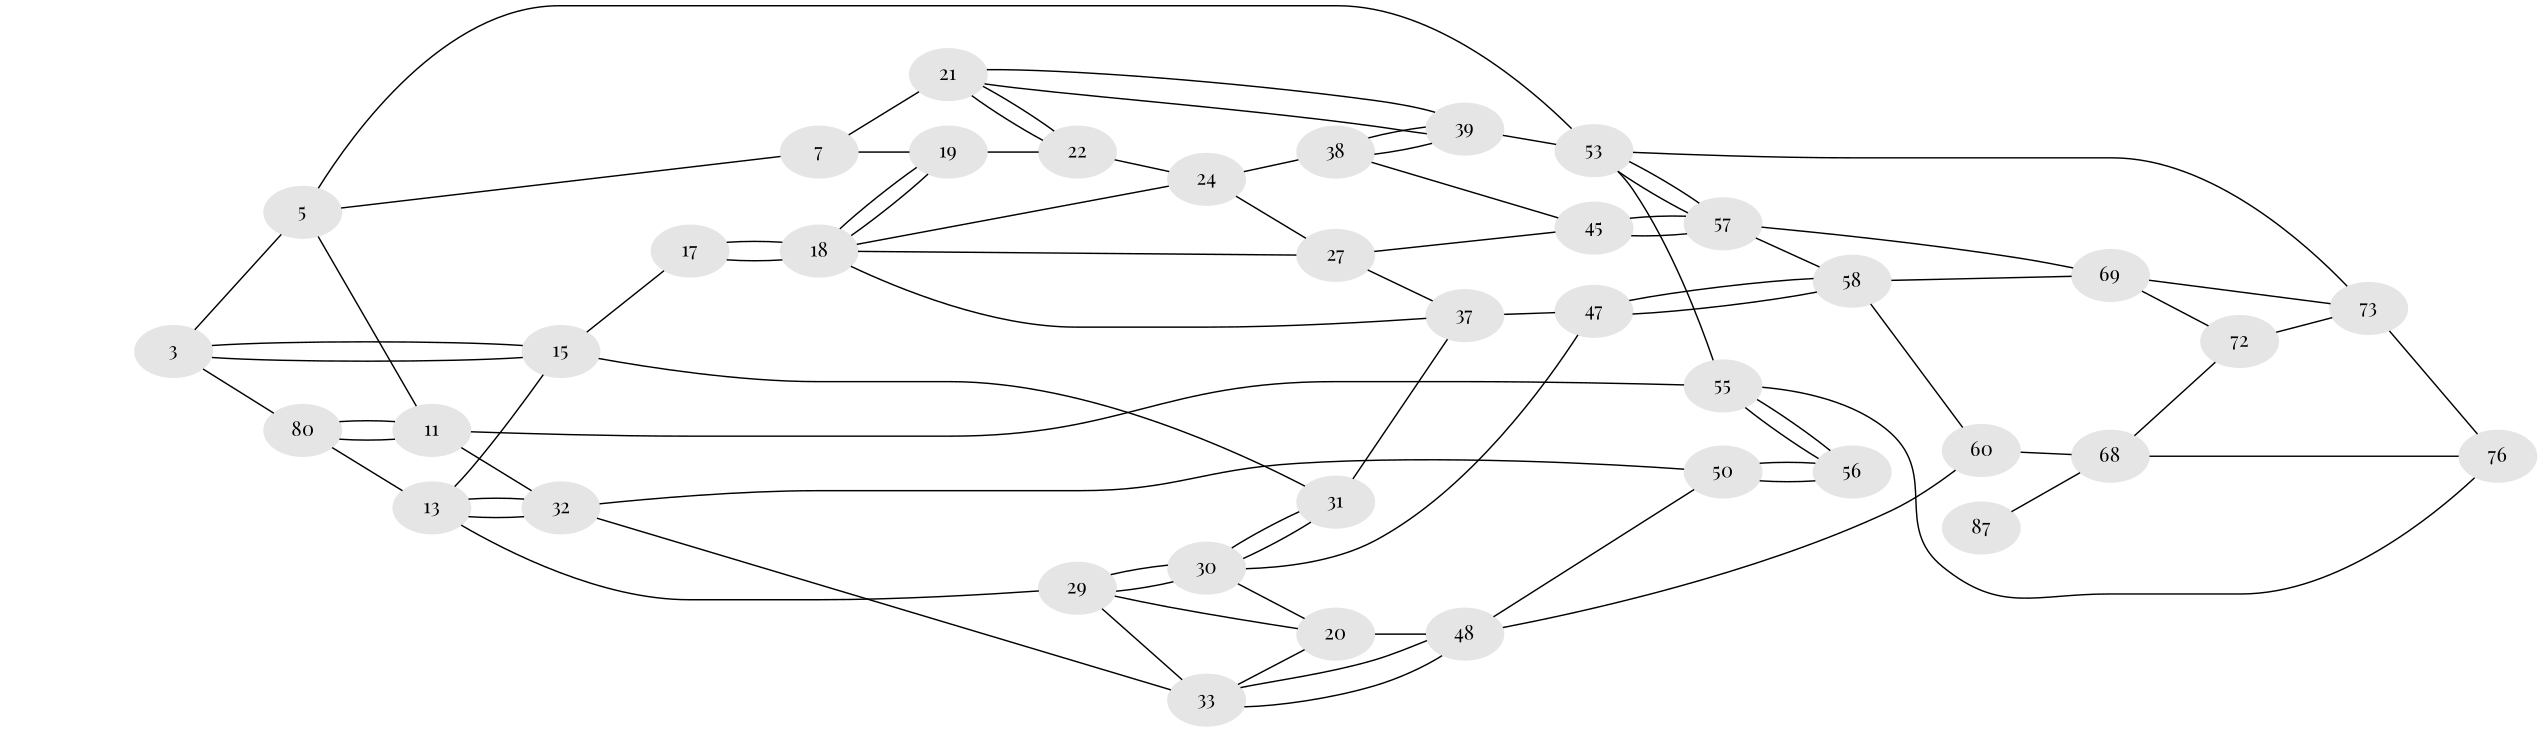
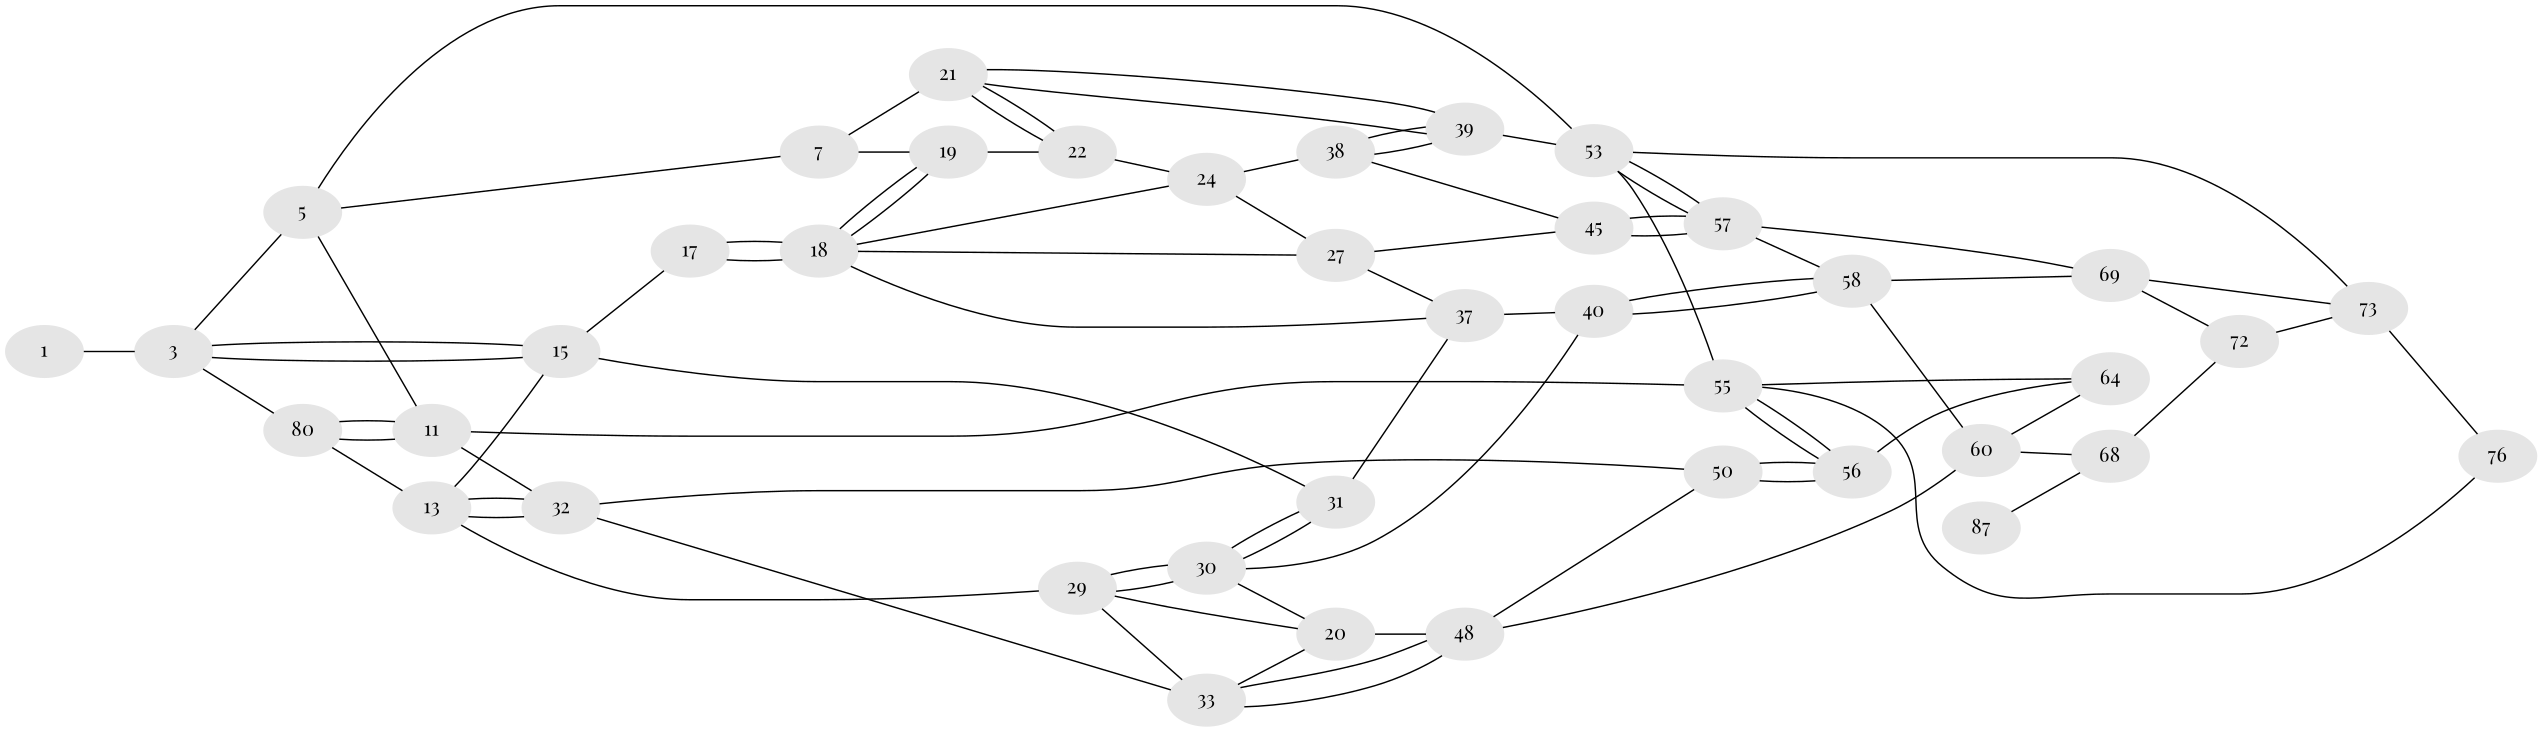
(1594, 311) -> (1594, 311)
none -> (44, 352)
none -> (2110, 379)
(2304, 456) -> none
